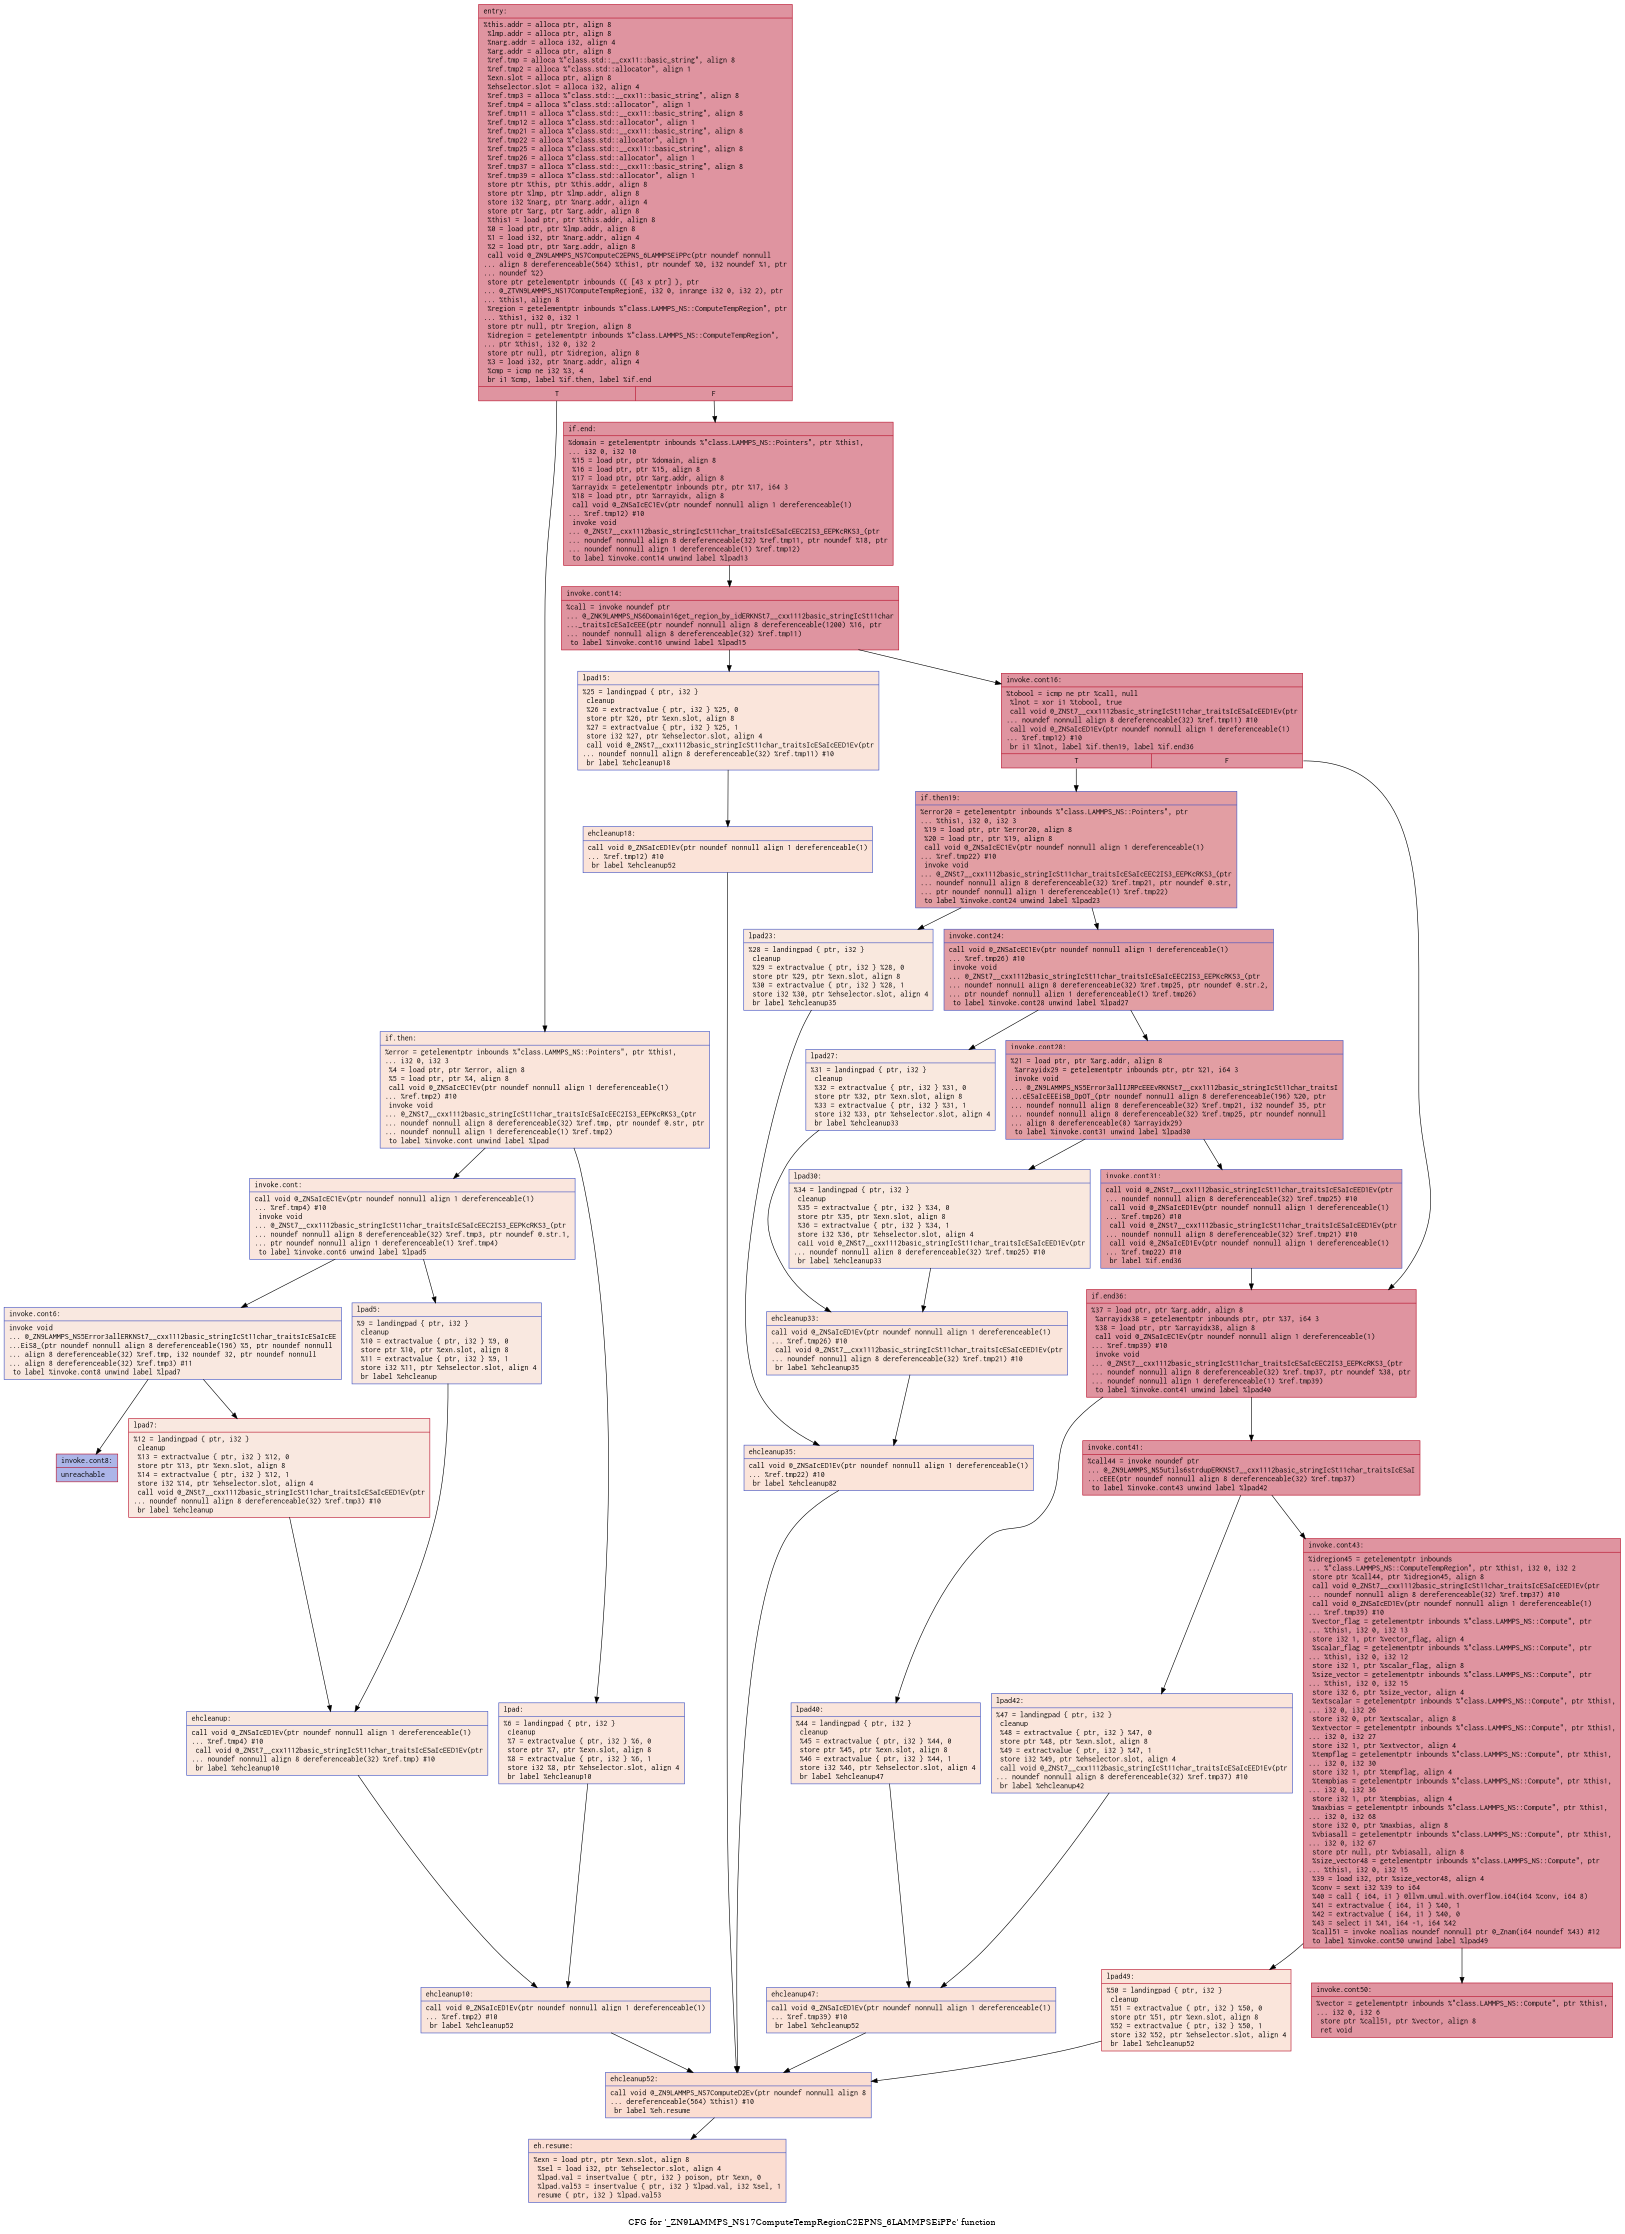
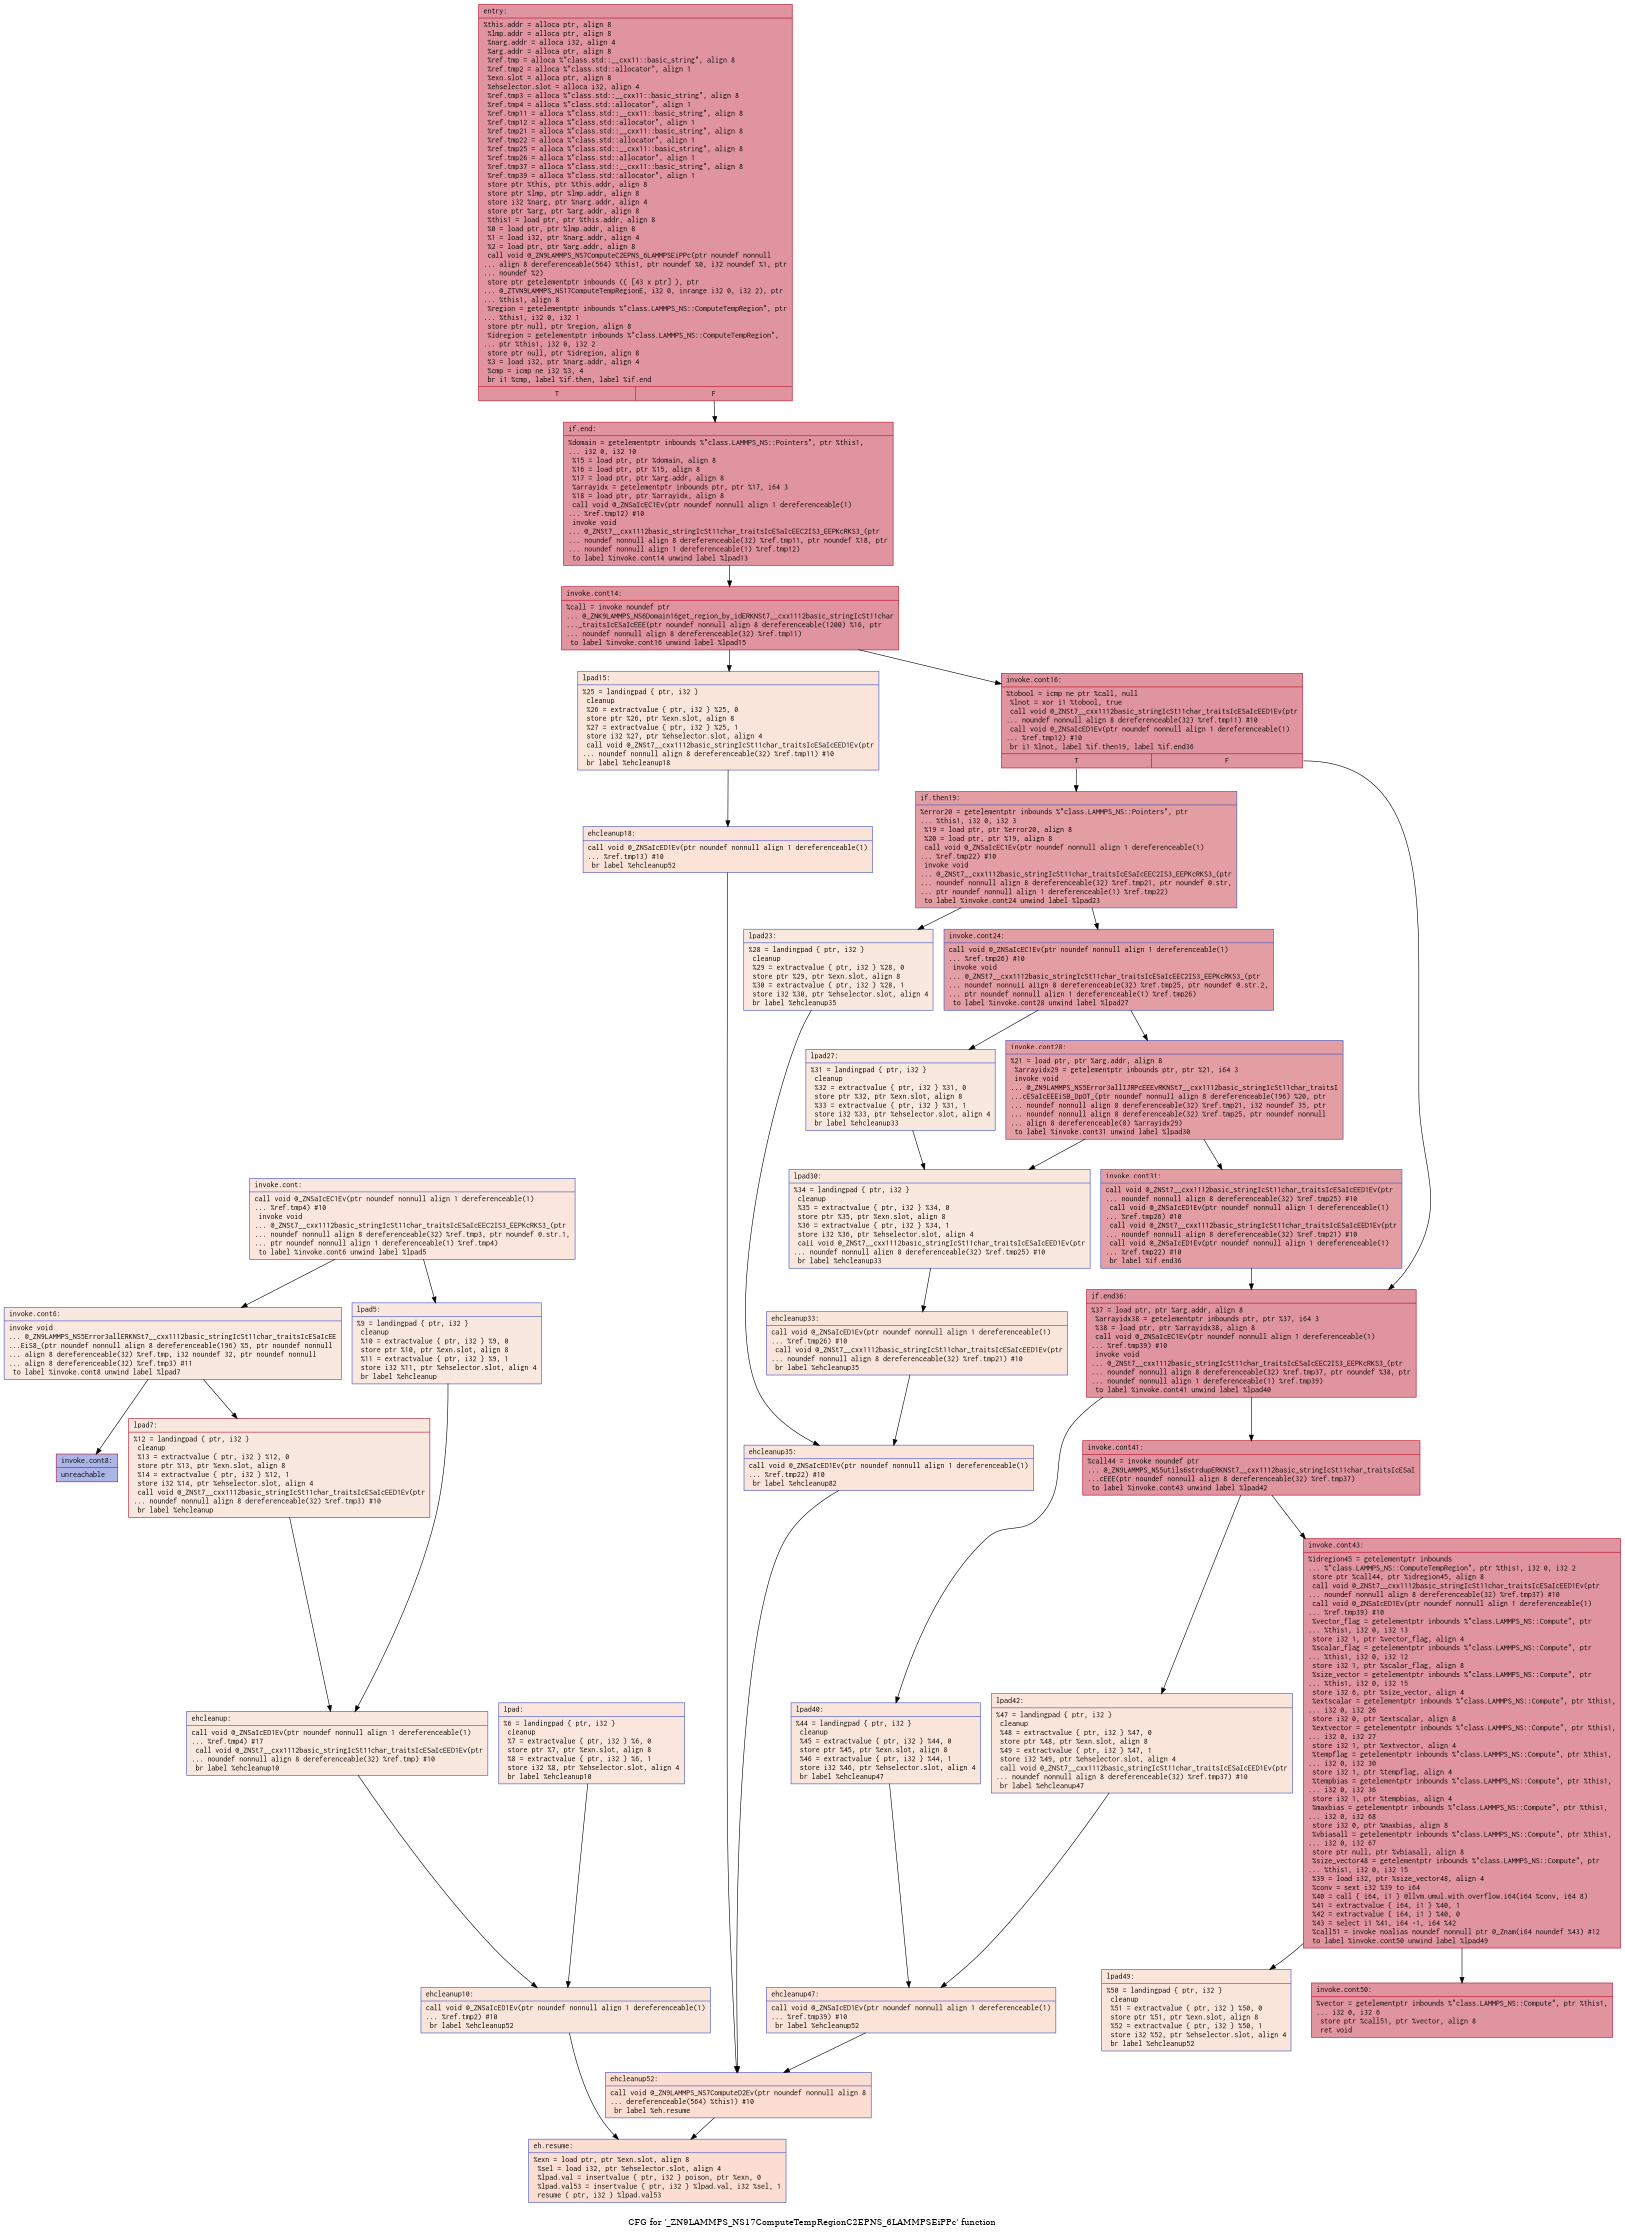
(626, 856) -> (626, 856)
(545, 1090) -> none
(768, 1222) -> (918, 1147)
(227, 1741) -> (227, 1741)
(1040, 1786) -> (1040, 1786)
(1196, 2010) -> (1196, 2010)
(649, 2051) -> (585, 2087)
(990, 2065) -> none
